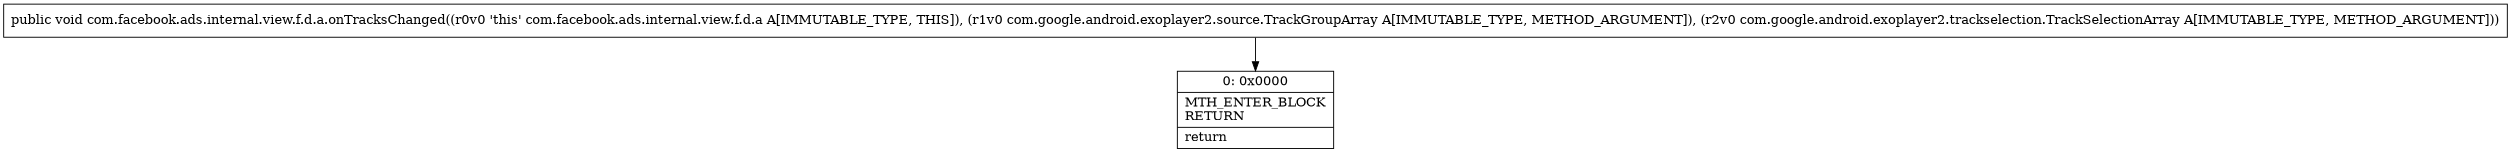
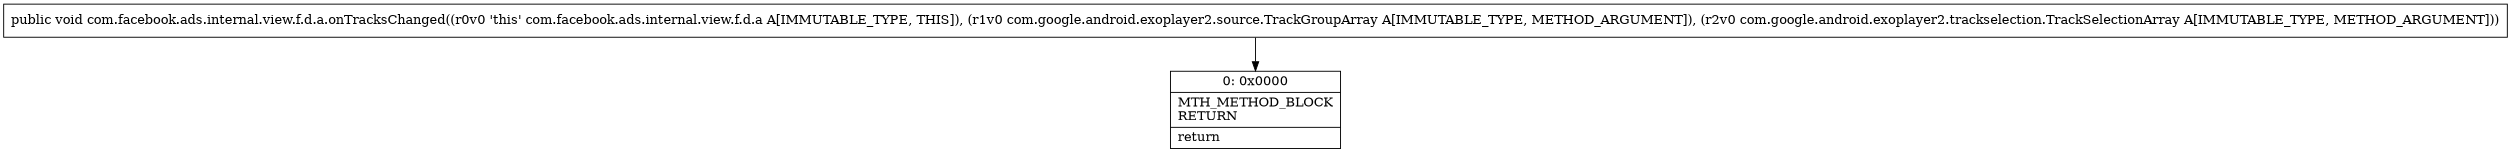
(1256, 103) -> (1256, 103)
